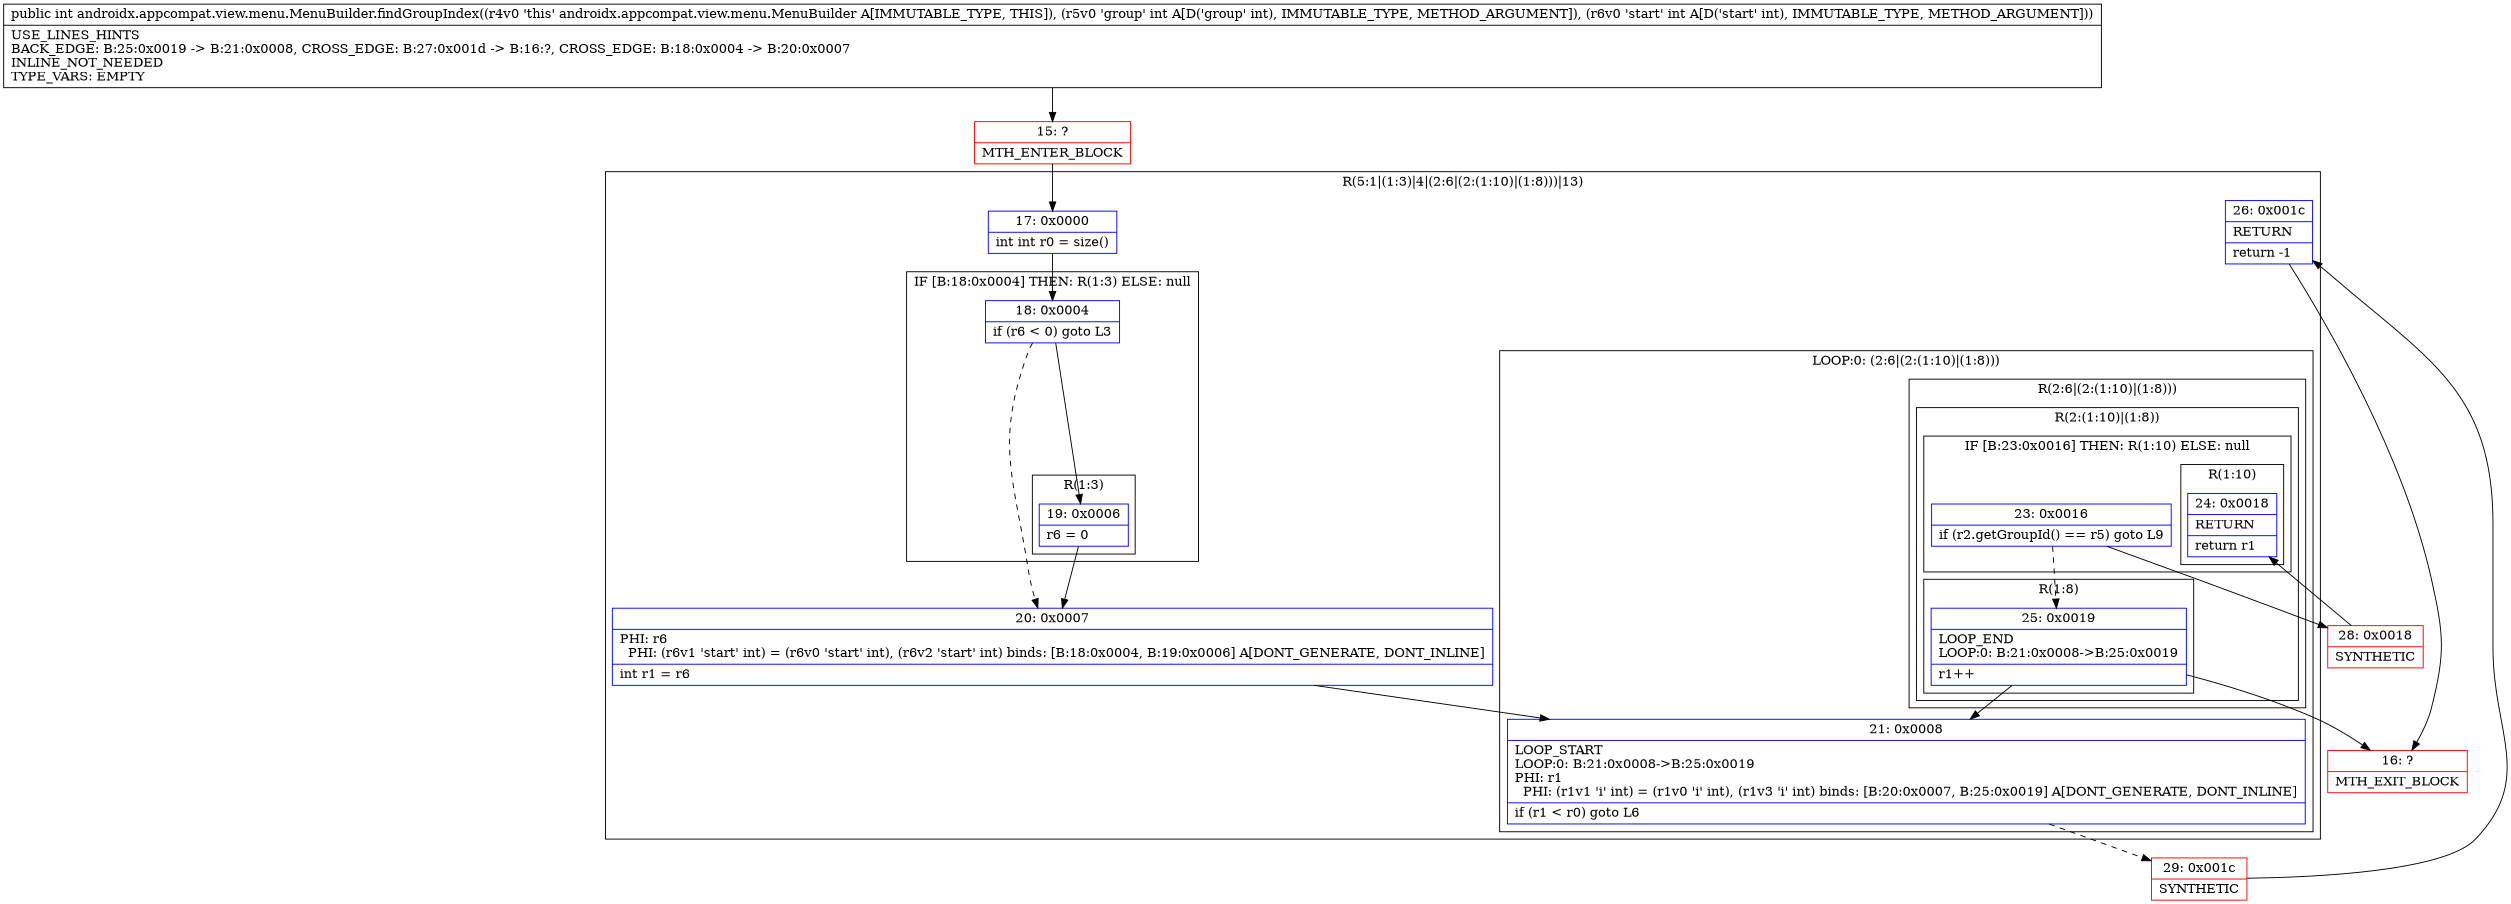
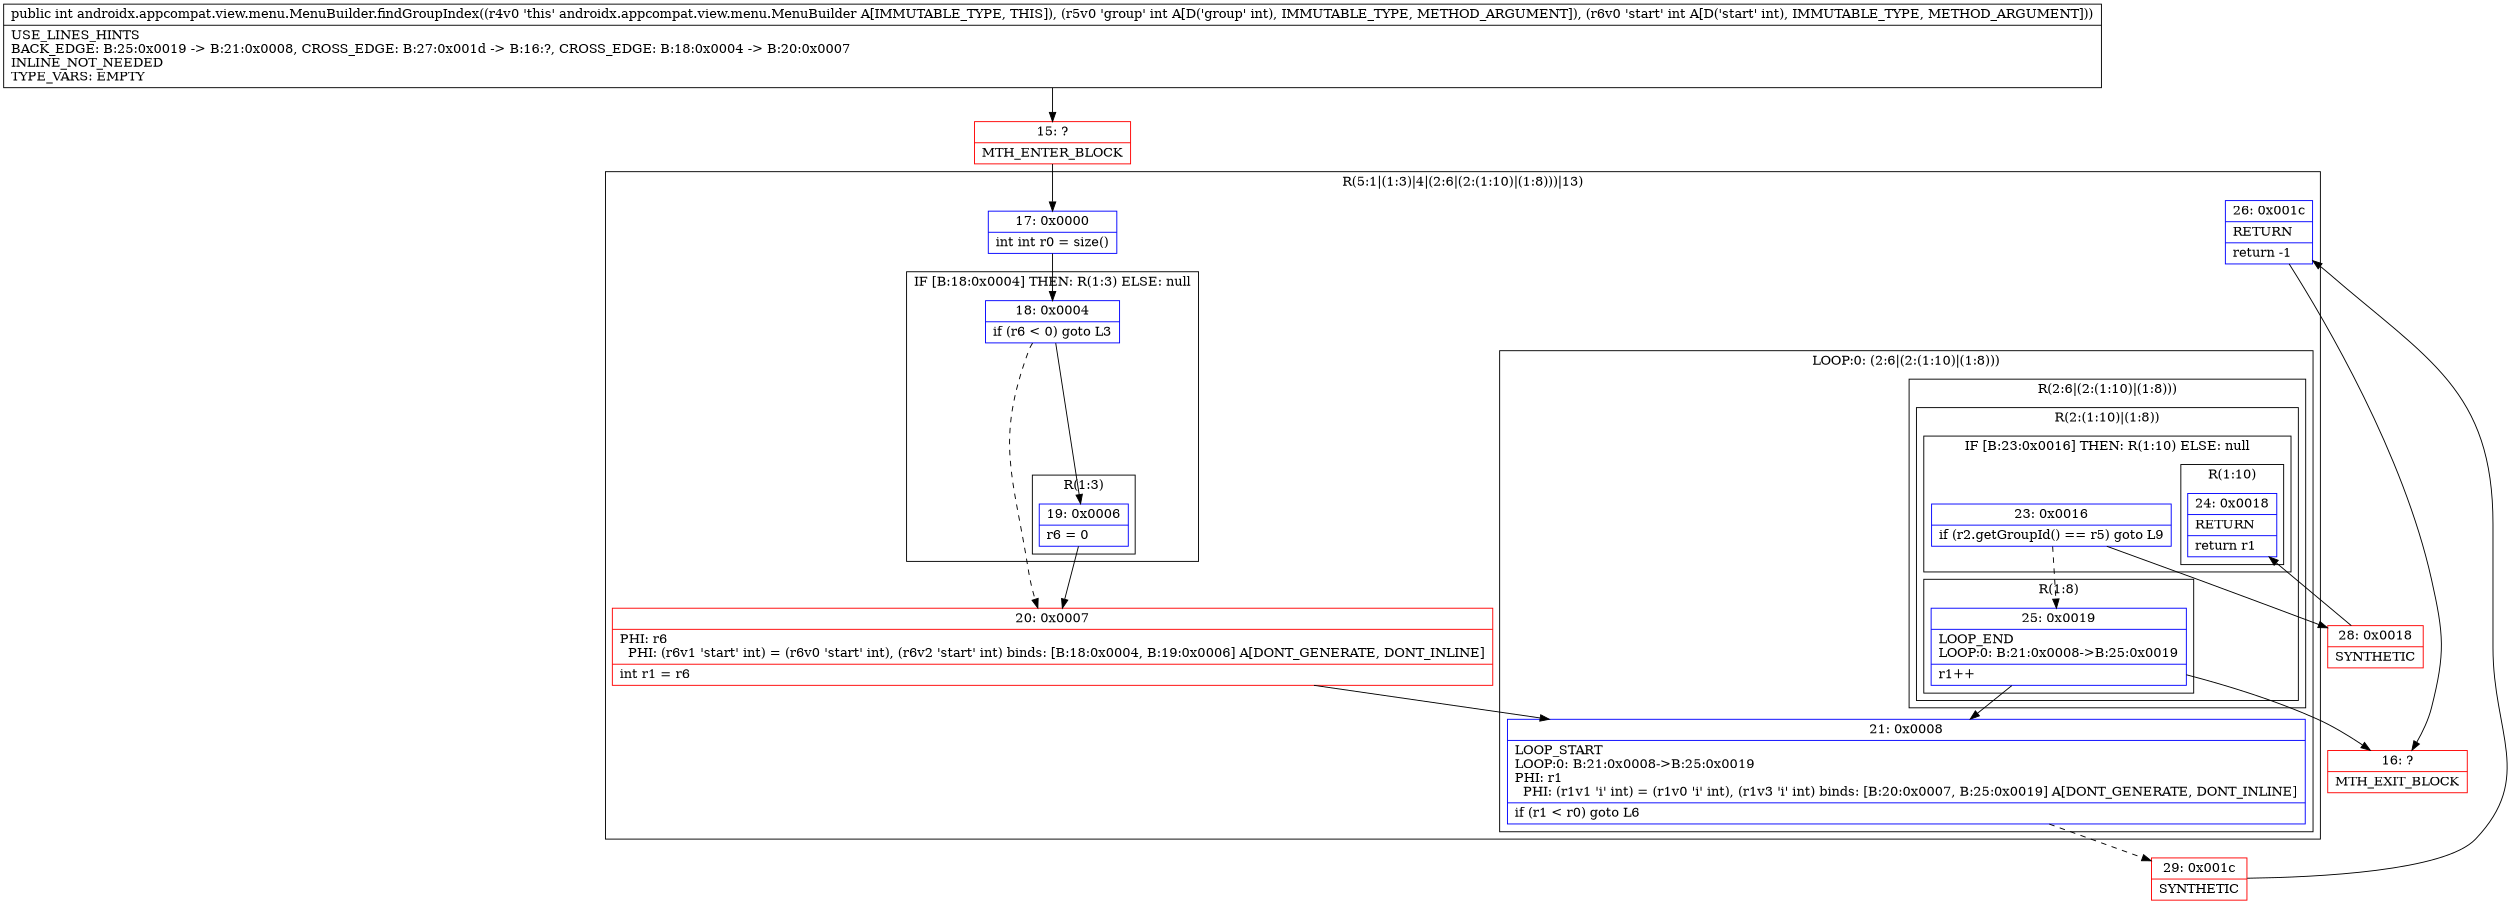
(1053, 647) -> (1053, 647)
